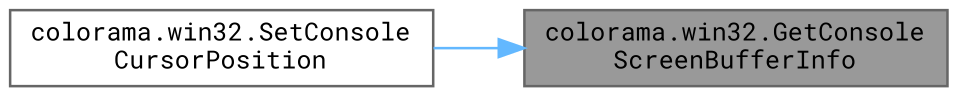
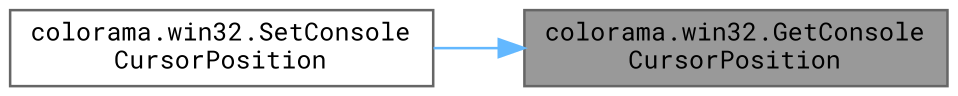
(736, 48) -> (736, 48)
